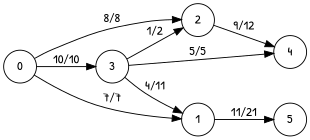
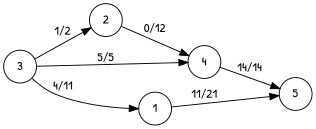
(244, 26) -> (155, 29)
(20, 67) -> none
none -> (246, 76)
